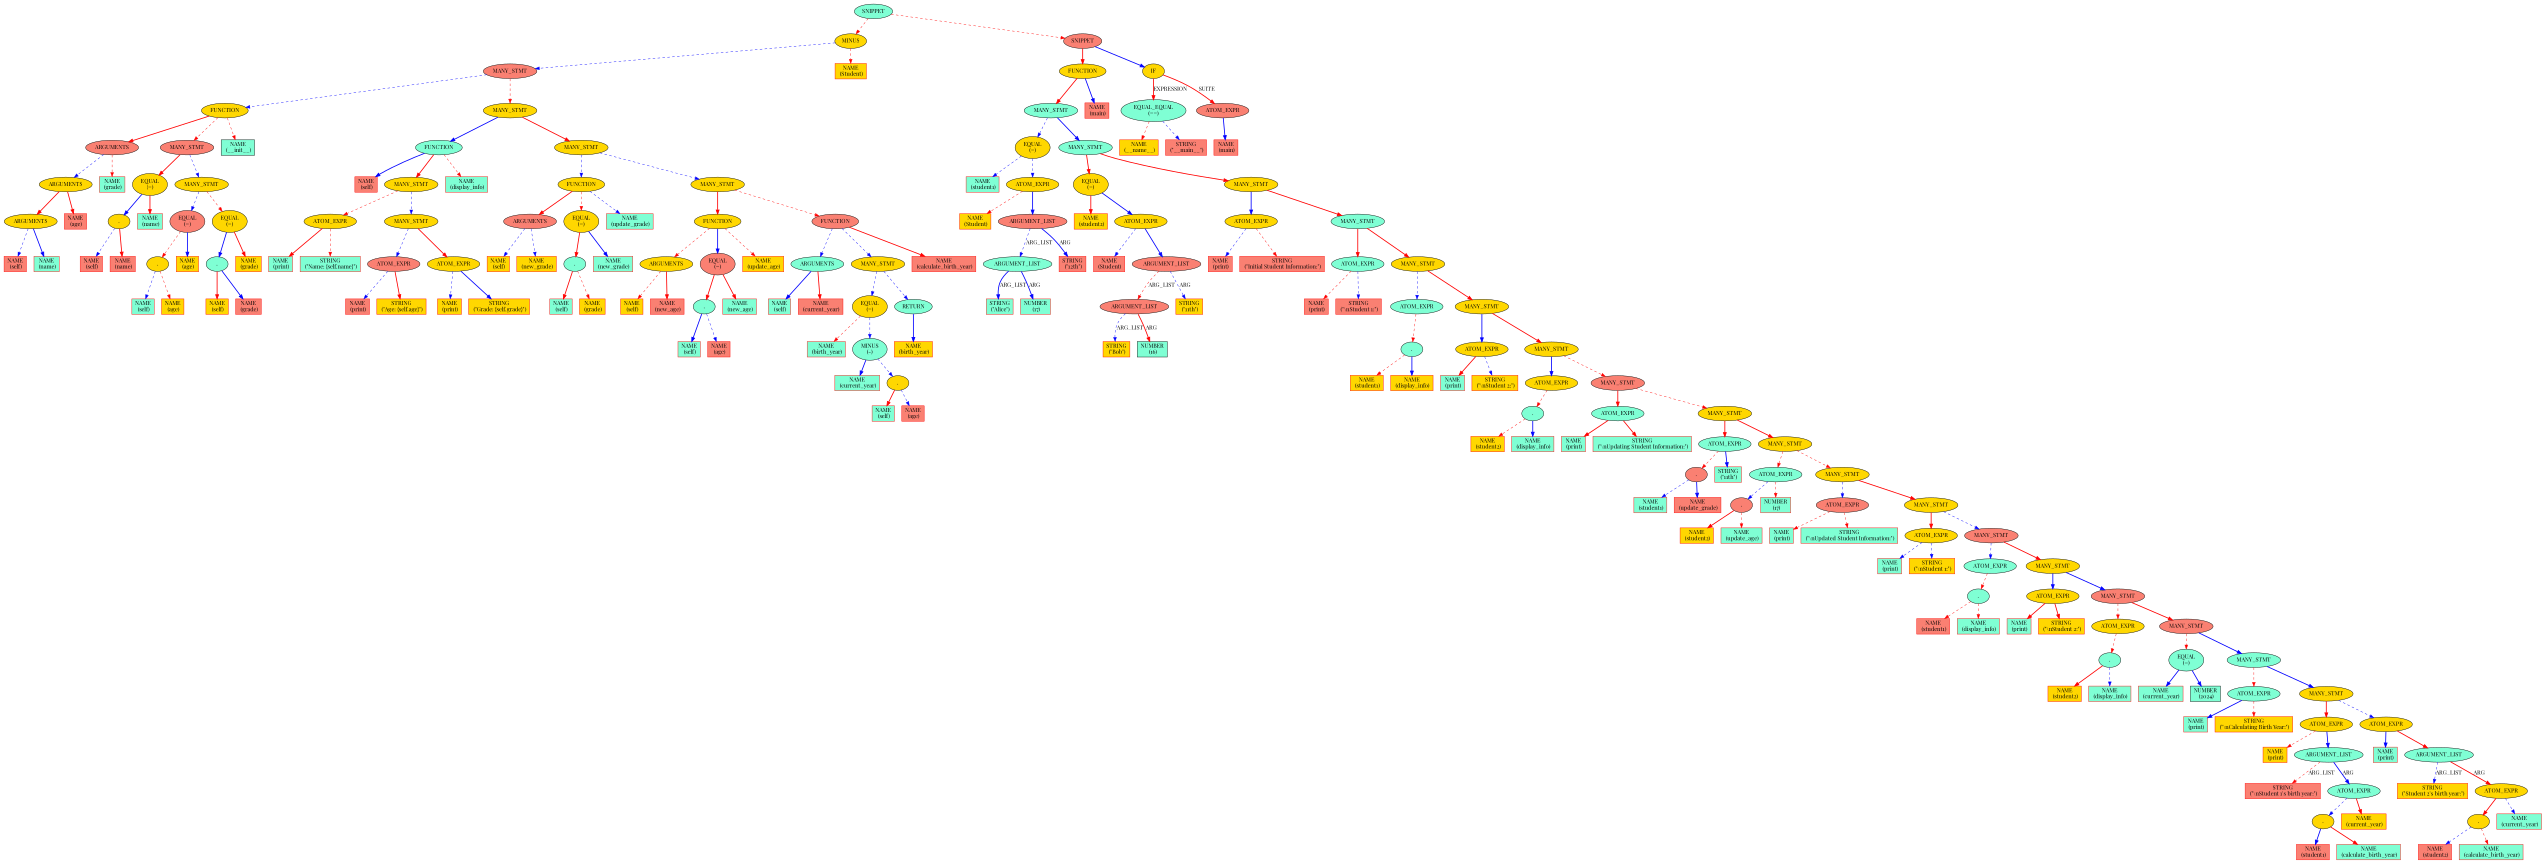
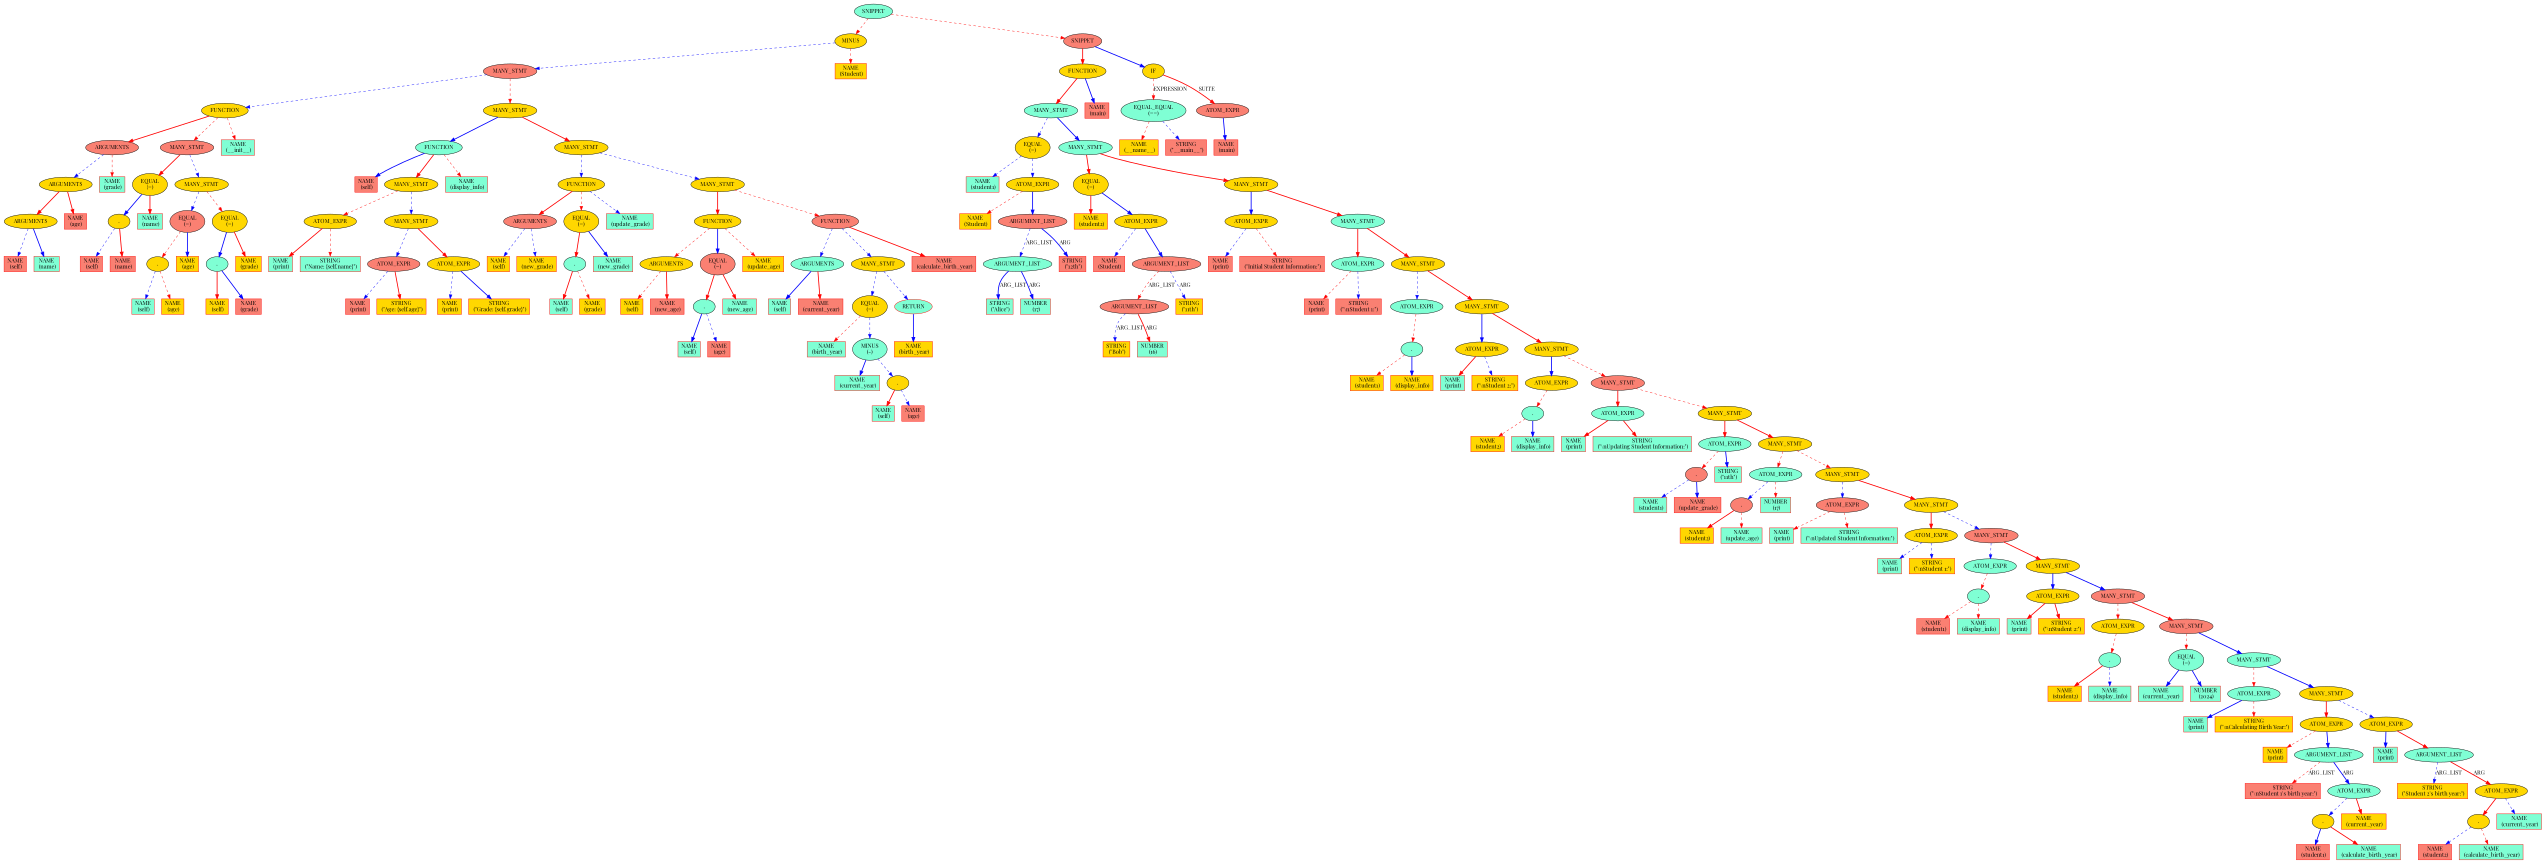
(1153, 87) -> (1153, 87)
(238, 148) -> (238, 148)
(913, 307) -> (913, 307)
(1152, 349) -> (1152, 349)
(2205, 694) -> (2205, 694)
